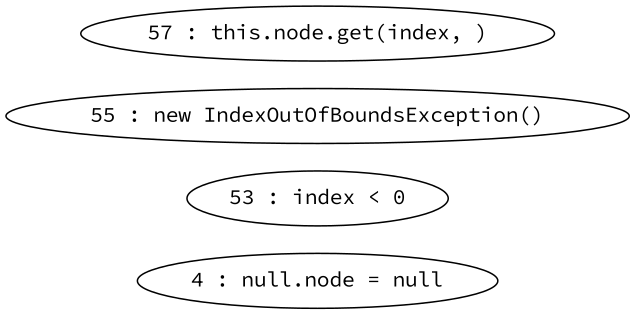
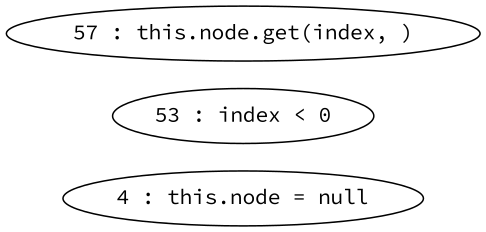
(318, 116) -> none
(318, 281) -> (243, 198)
